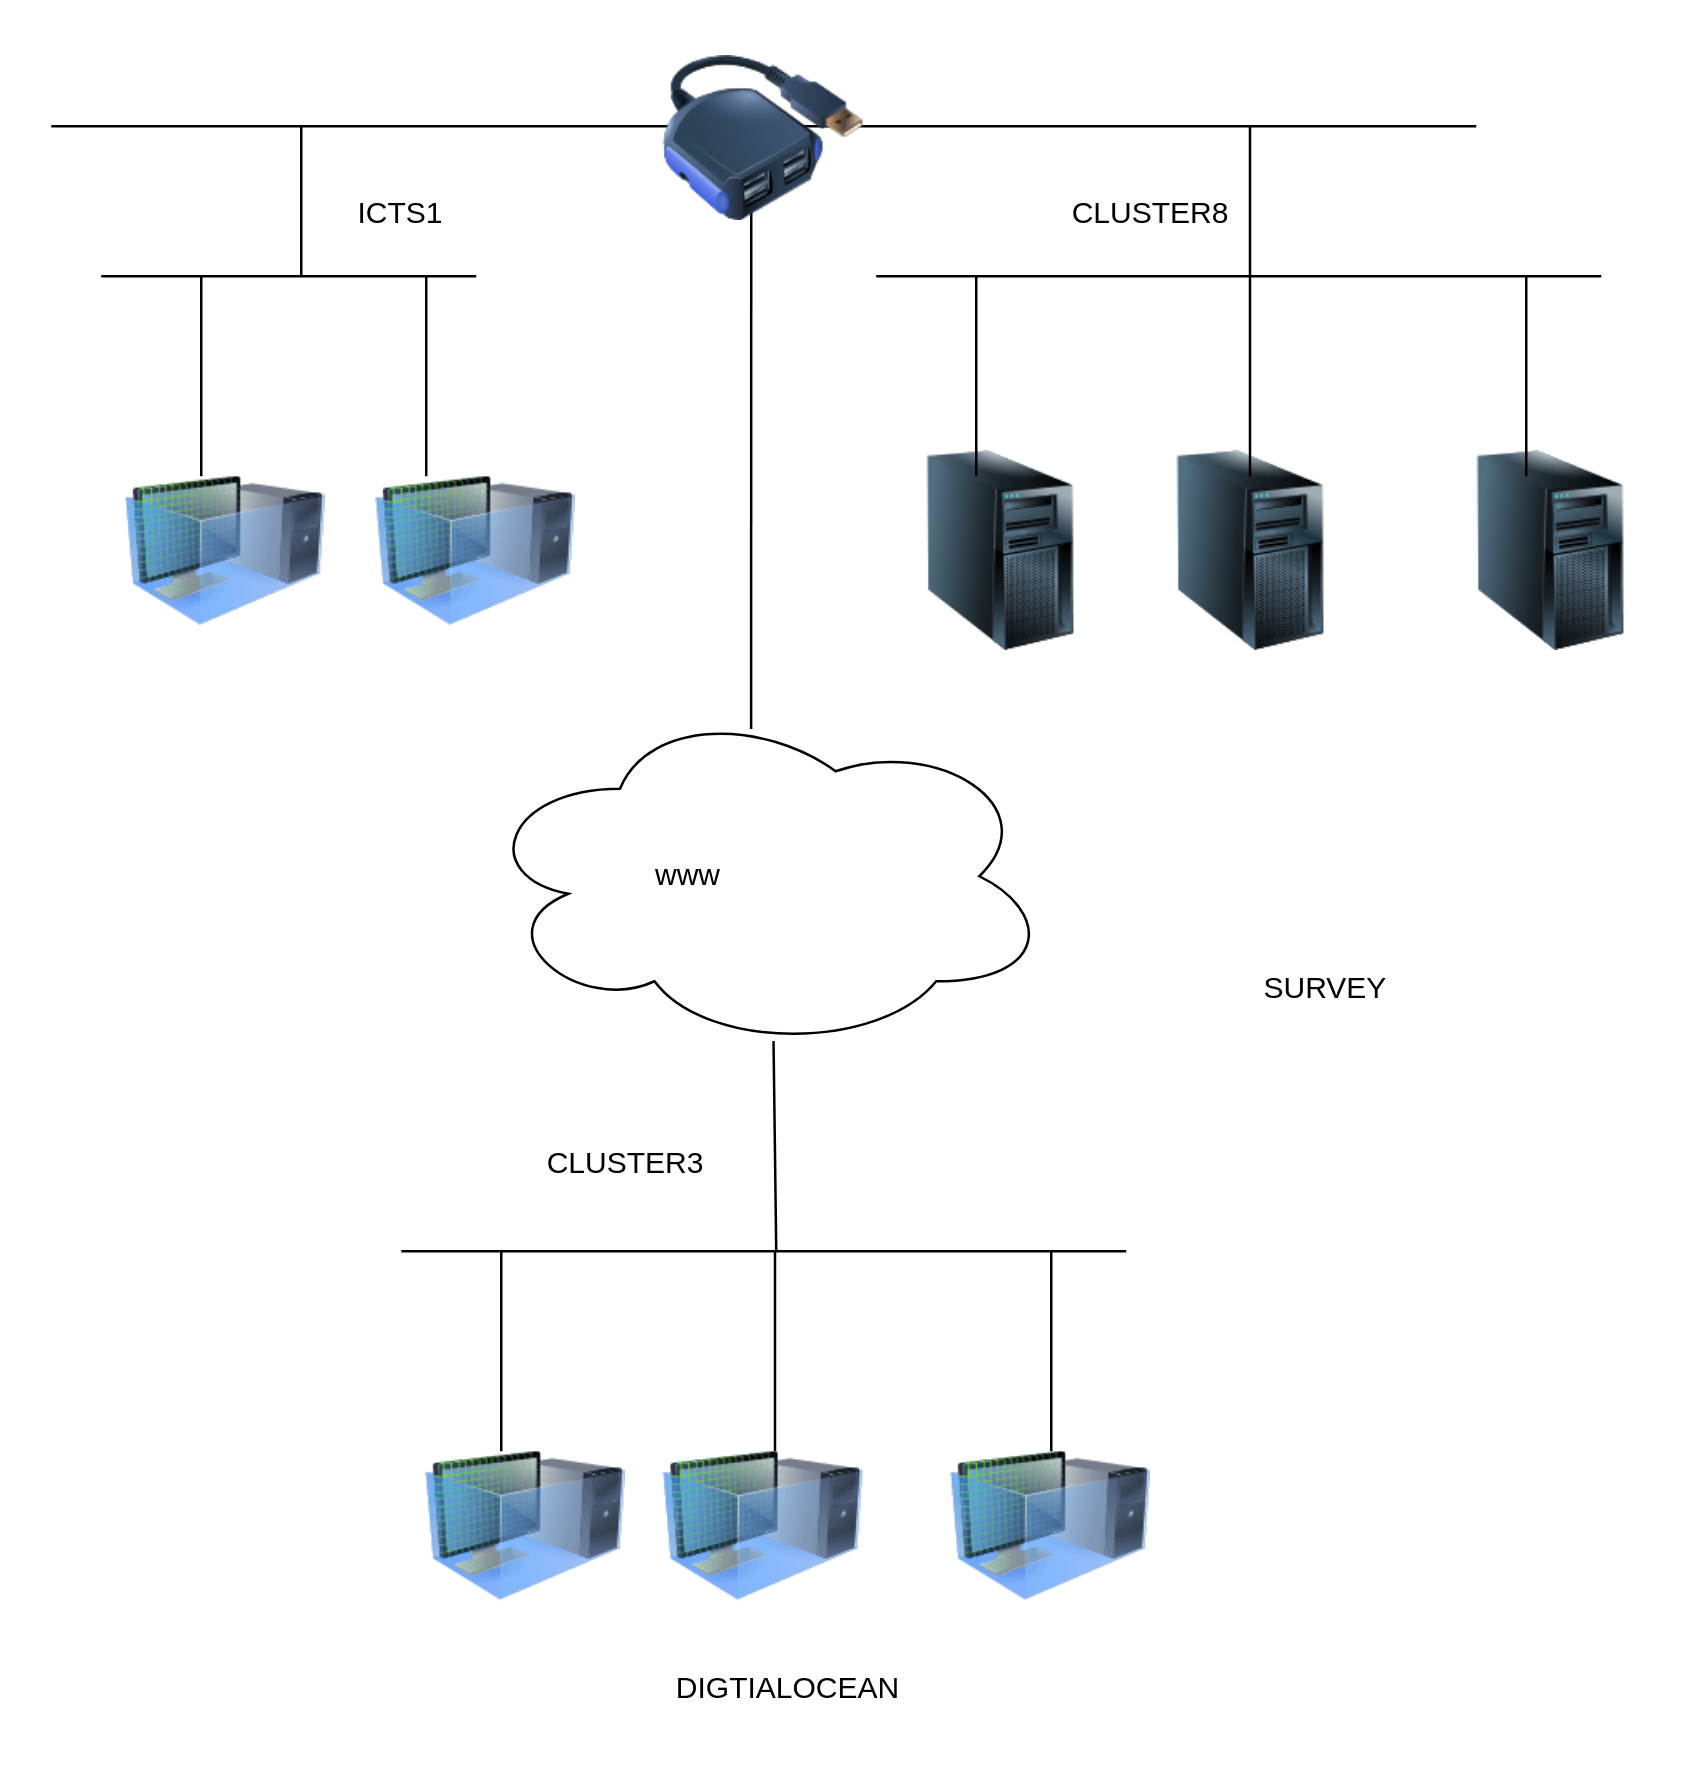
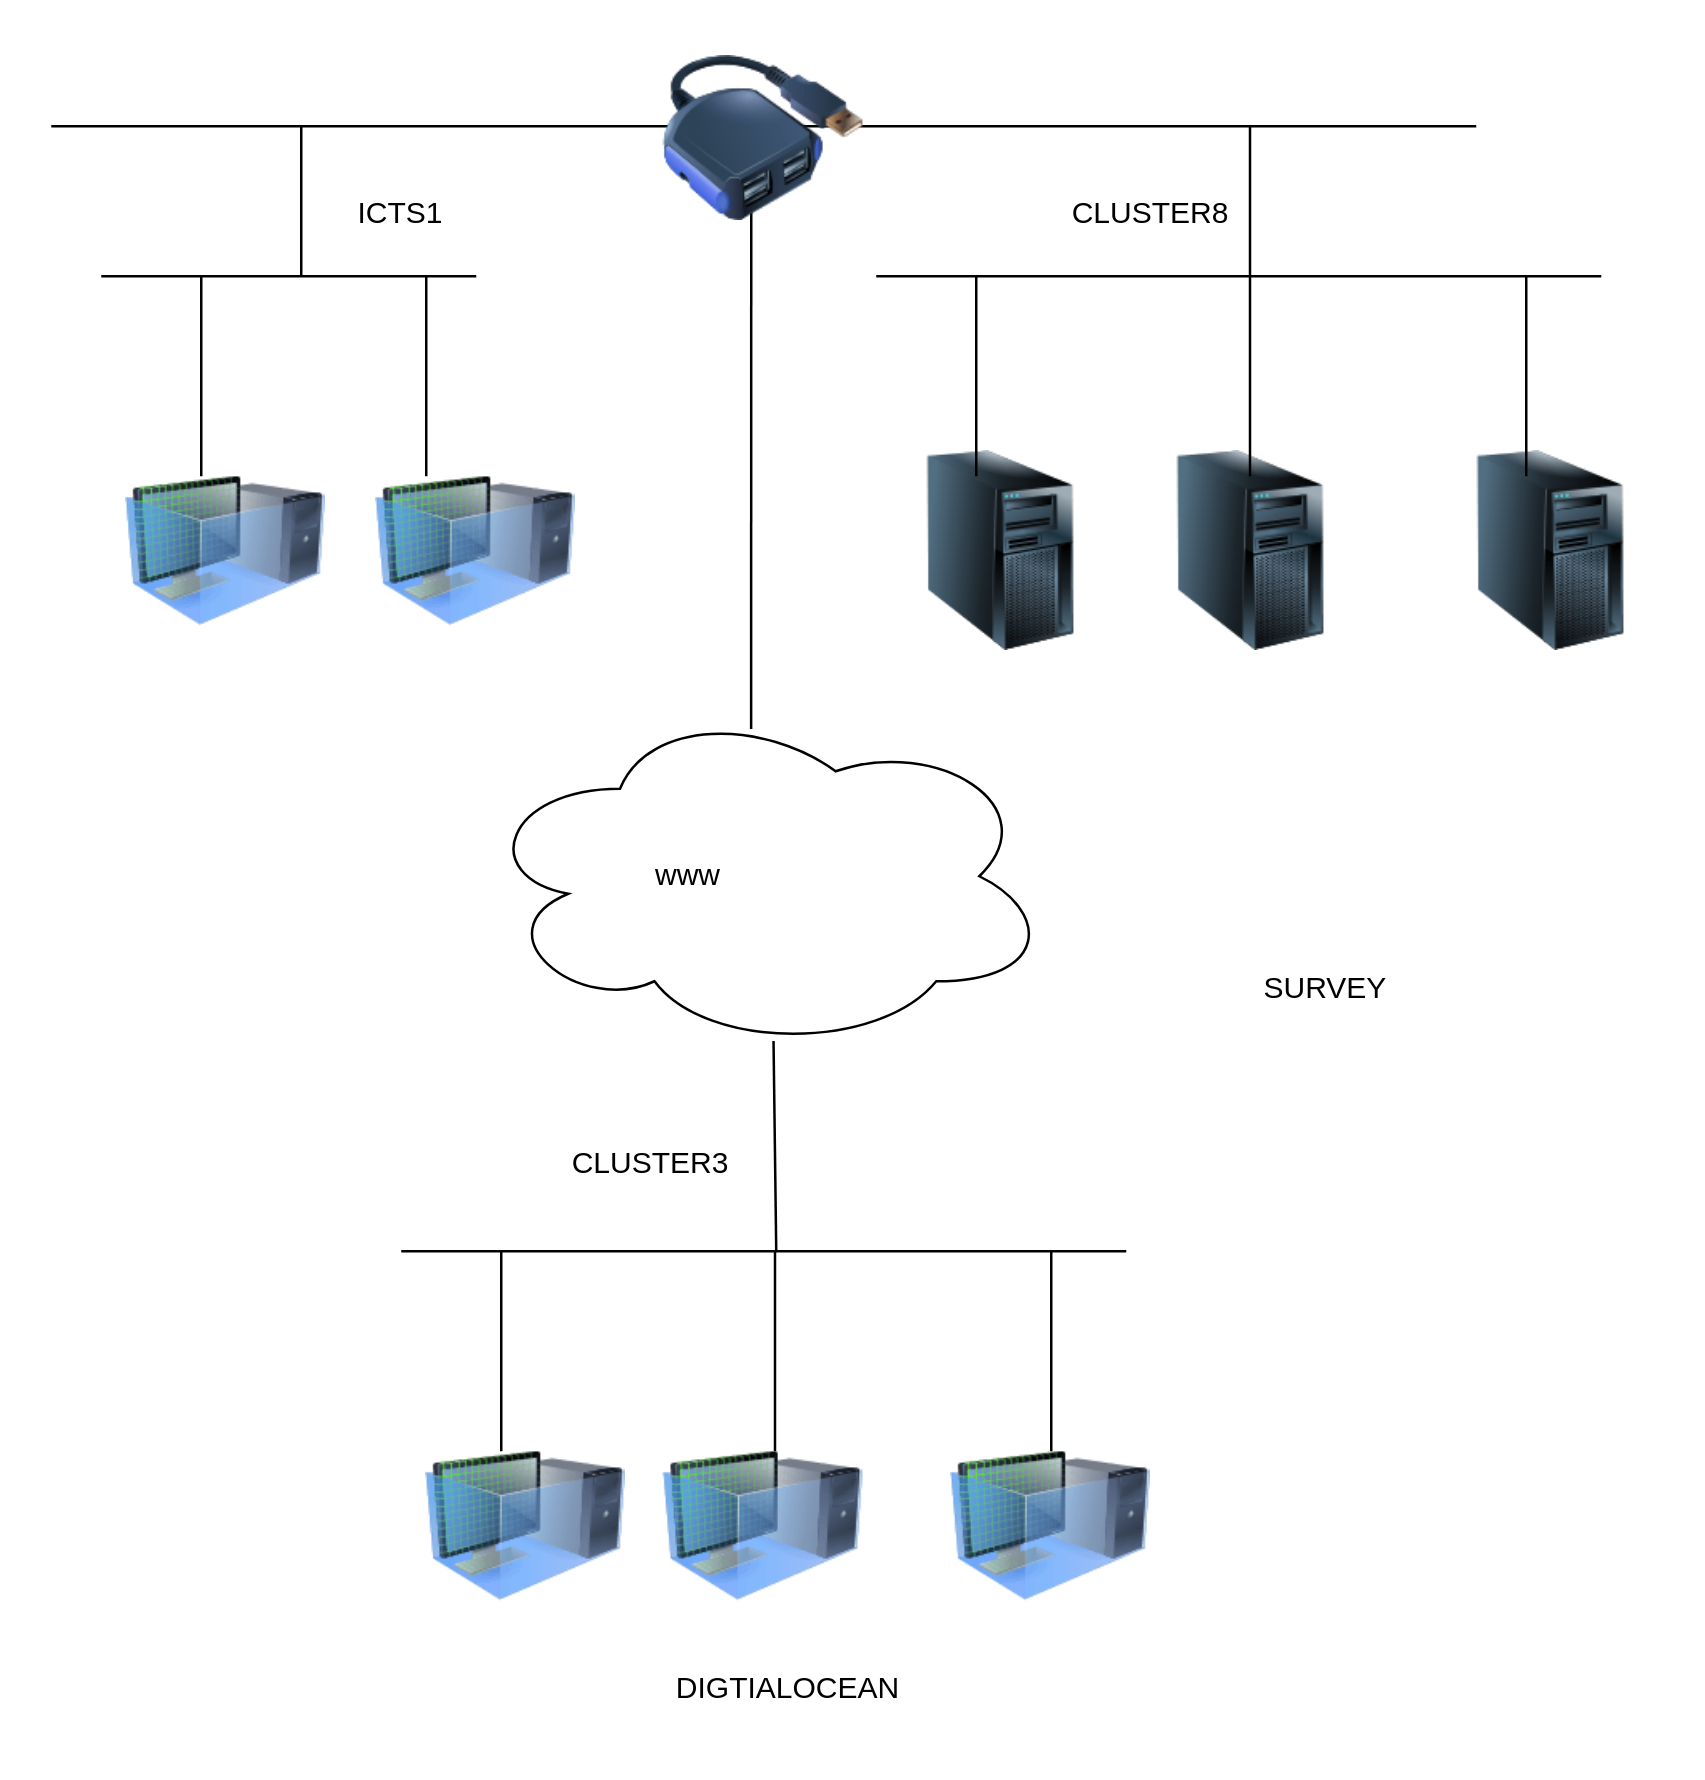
(626, 1164) -> (651, 1164)
